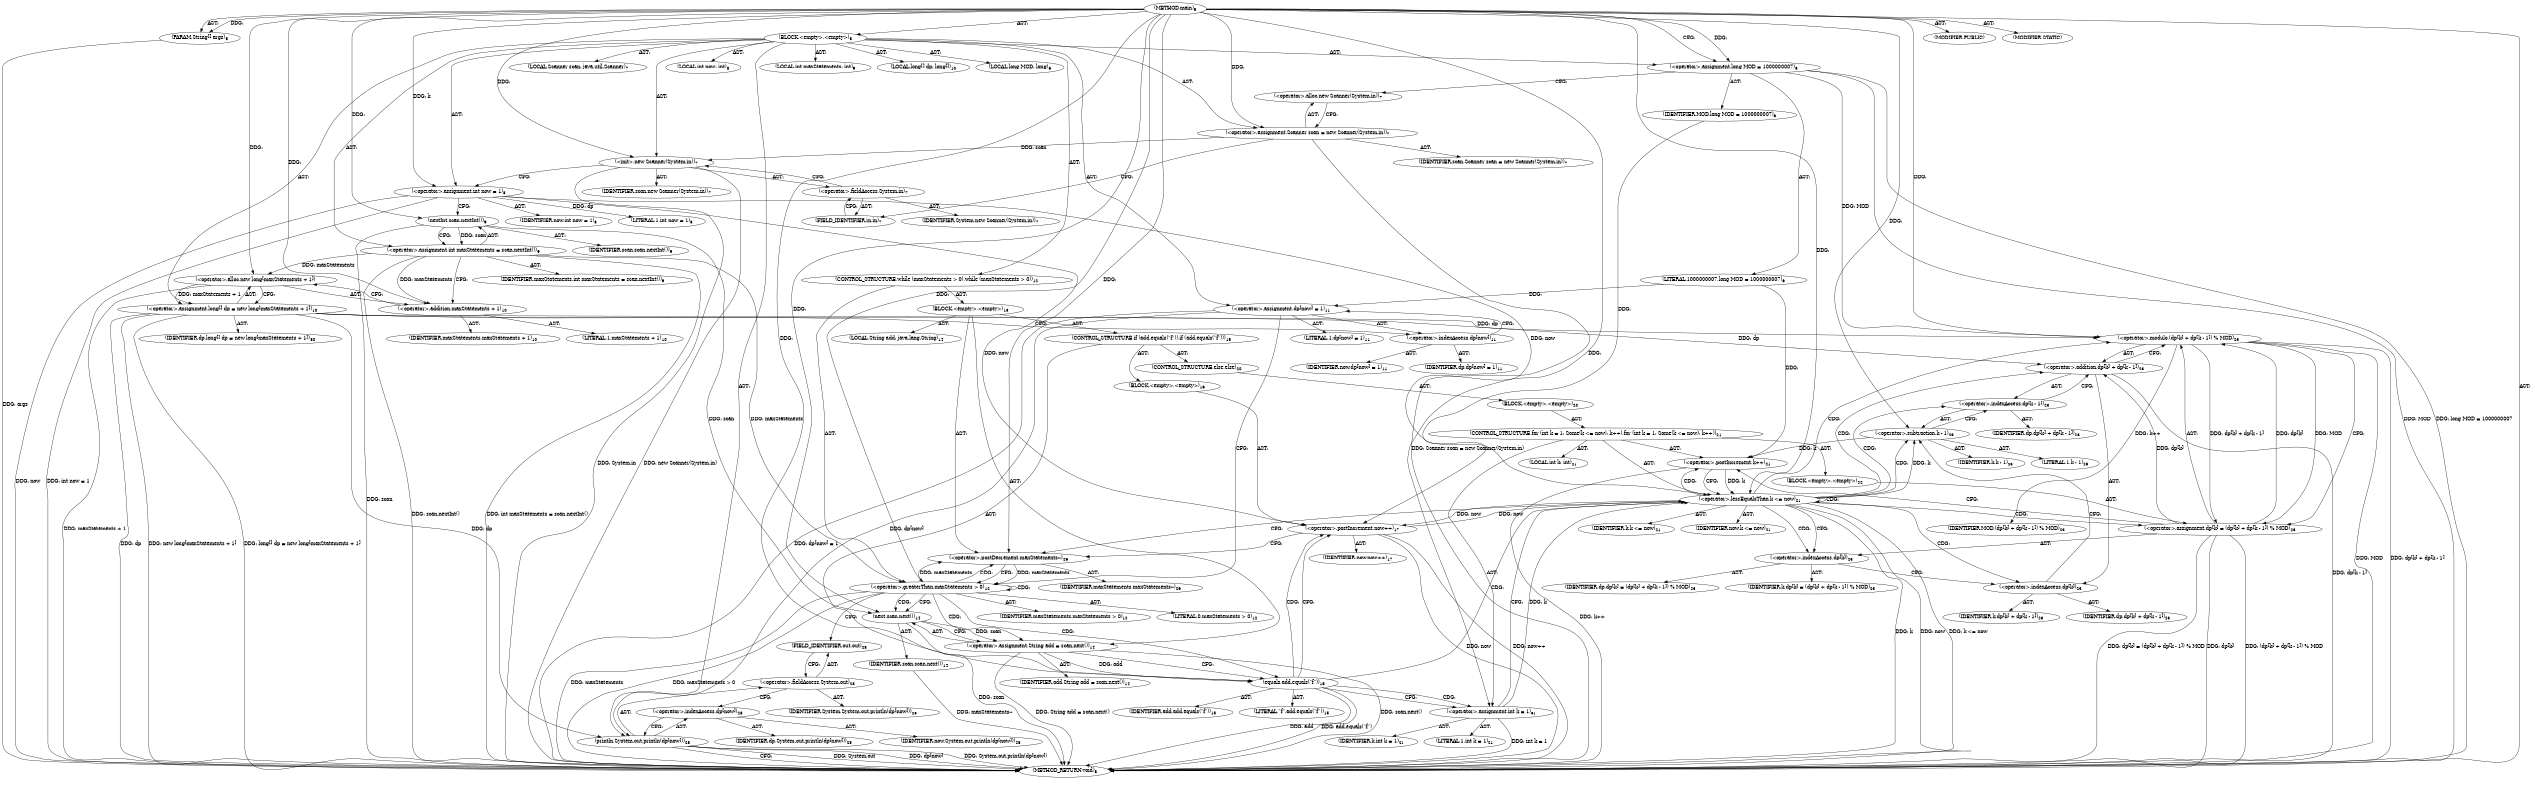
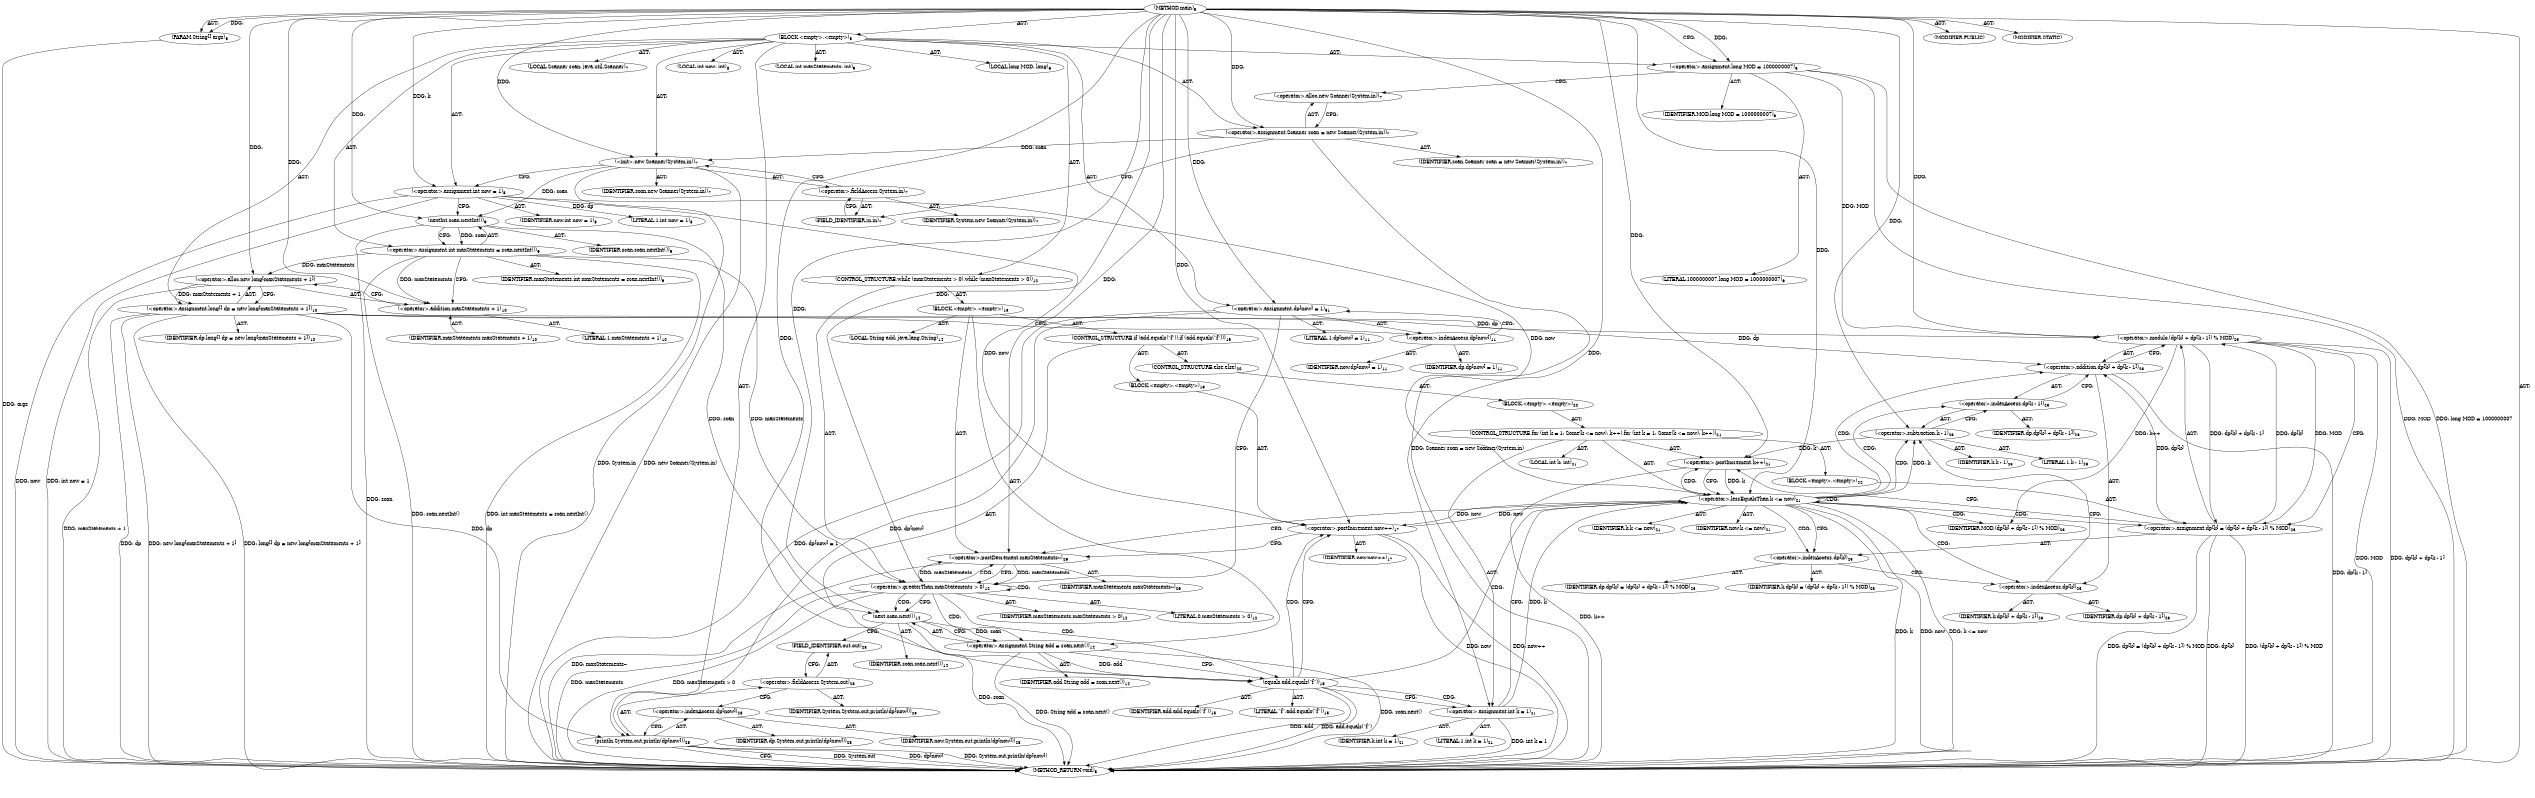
(923, 68) -> none
none -> (544, 185)
(1501, 295) -> (1193, 169)
(1328, 309) -> (1328, 309)
(466, 322) -> (452, 327)
(313, 338) -> (313, 338)
(1785, 373) -> (1610, 74)
(1906, 381) -> (1913, 511)
(1549, 389) -> (1191, 299)
(851, 607) -> (865, 631)
(1534, 712) -> (1534, 712)
(984, 724) -> (553, 732)
